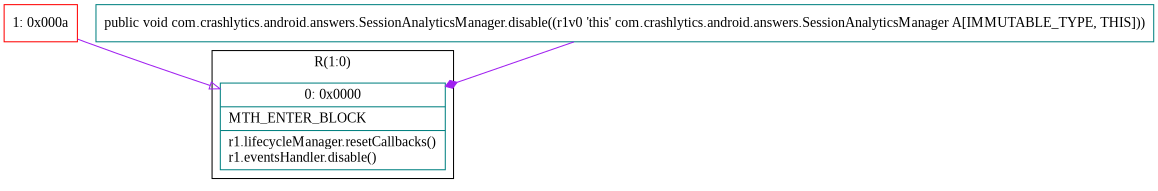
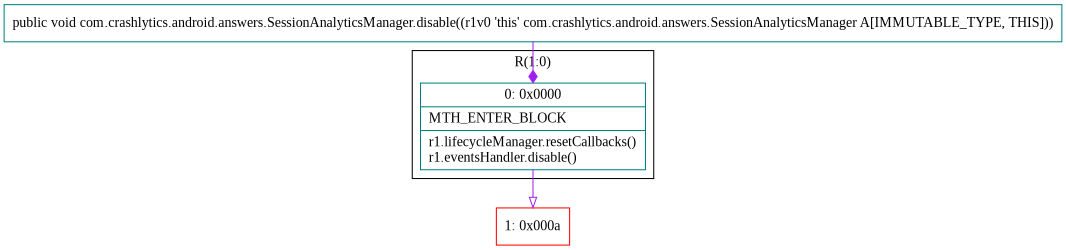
(144, 63) -> (533, 185)
